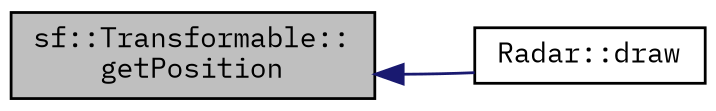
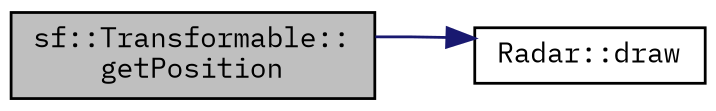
(439, 74) -> (411, 37)
